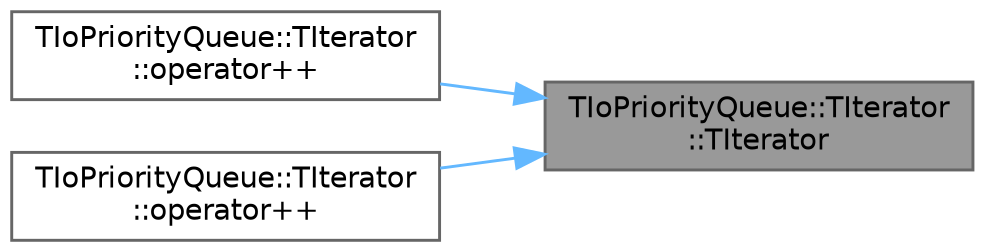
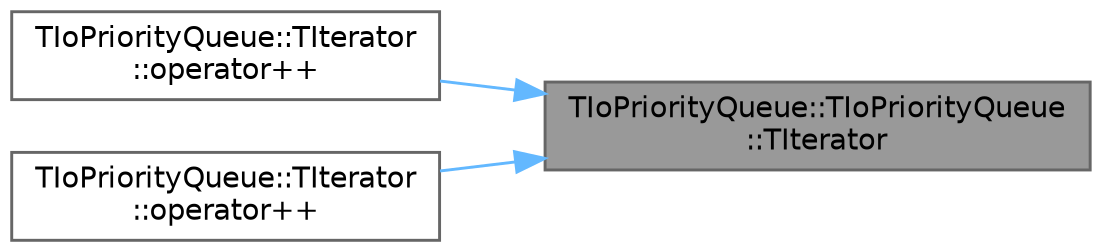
(759, 126) -> (818, 126)
